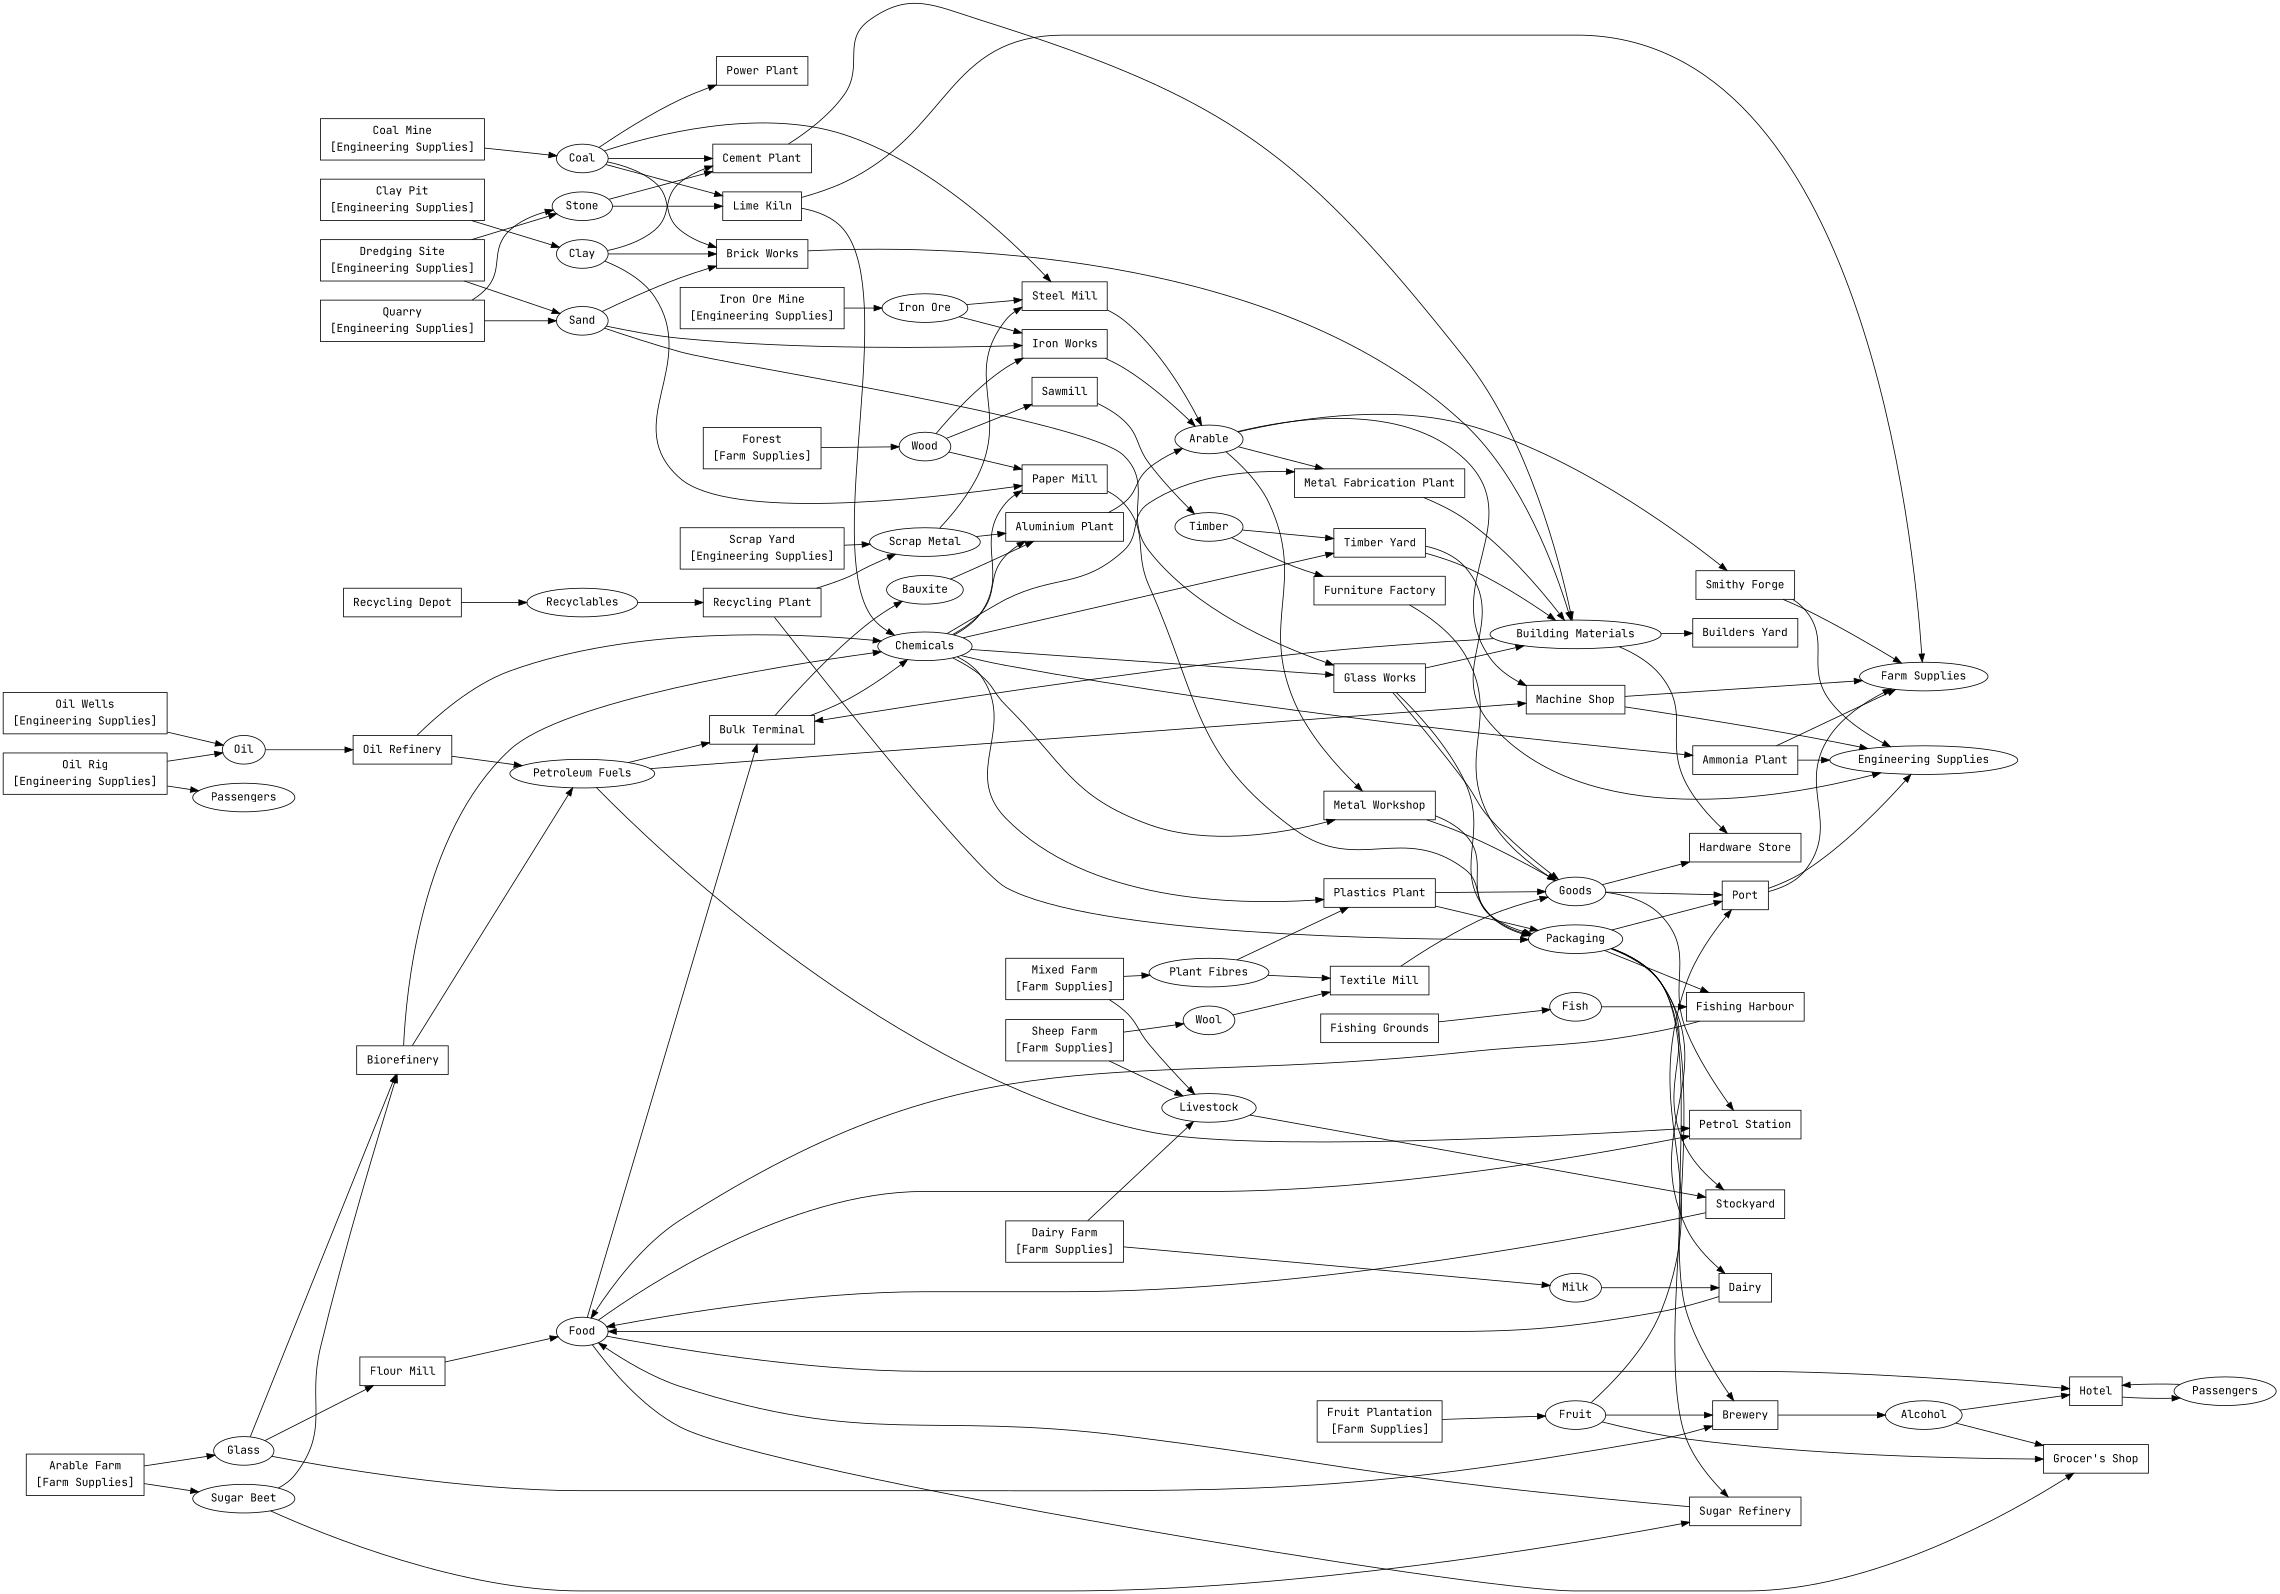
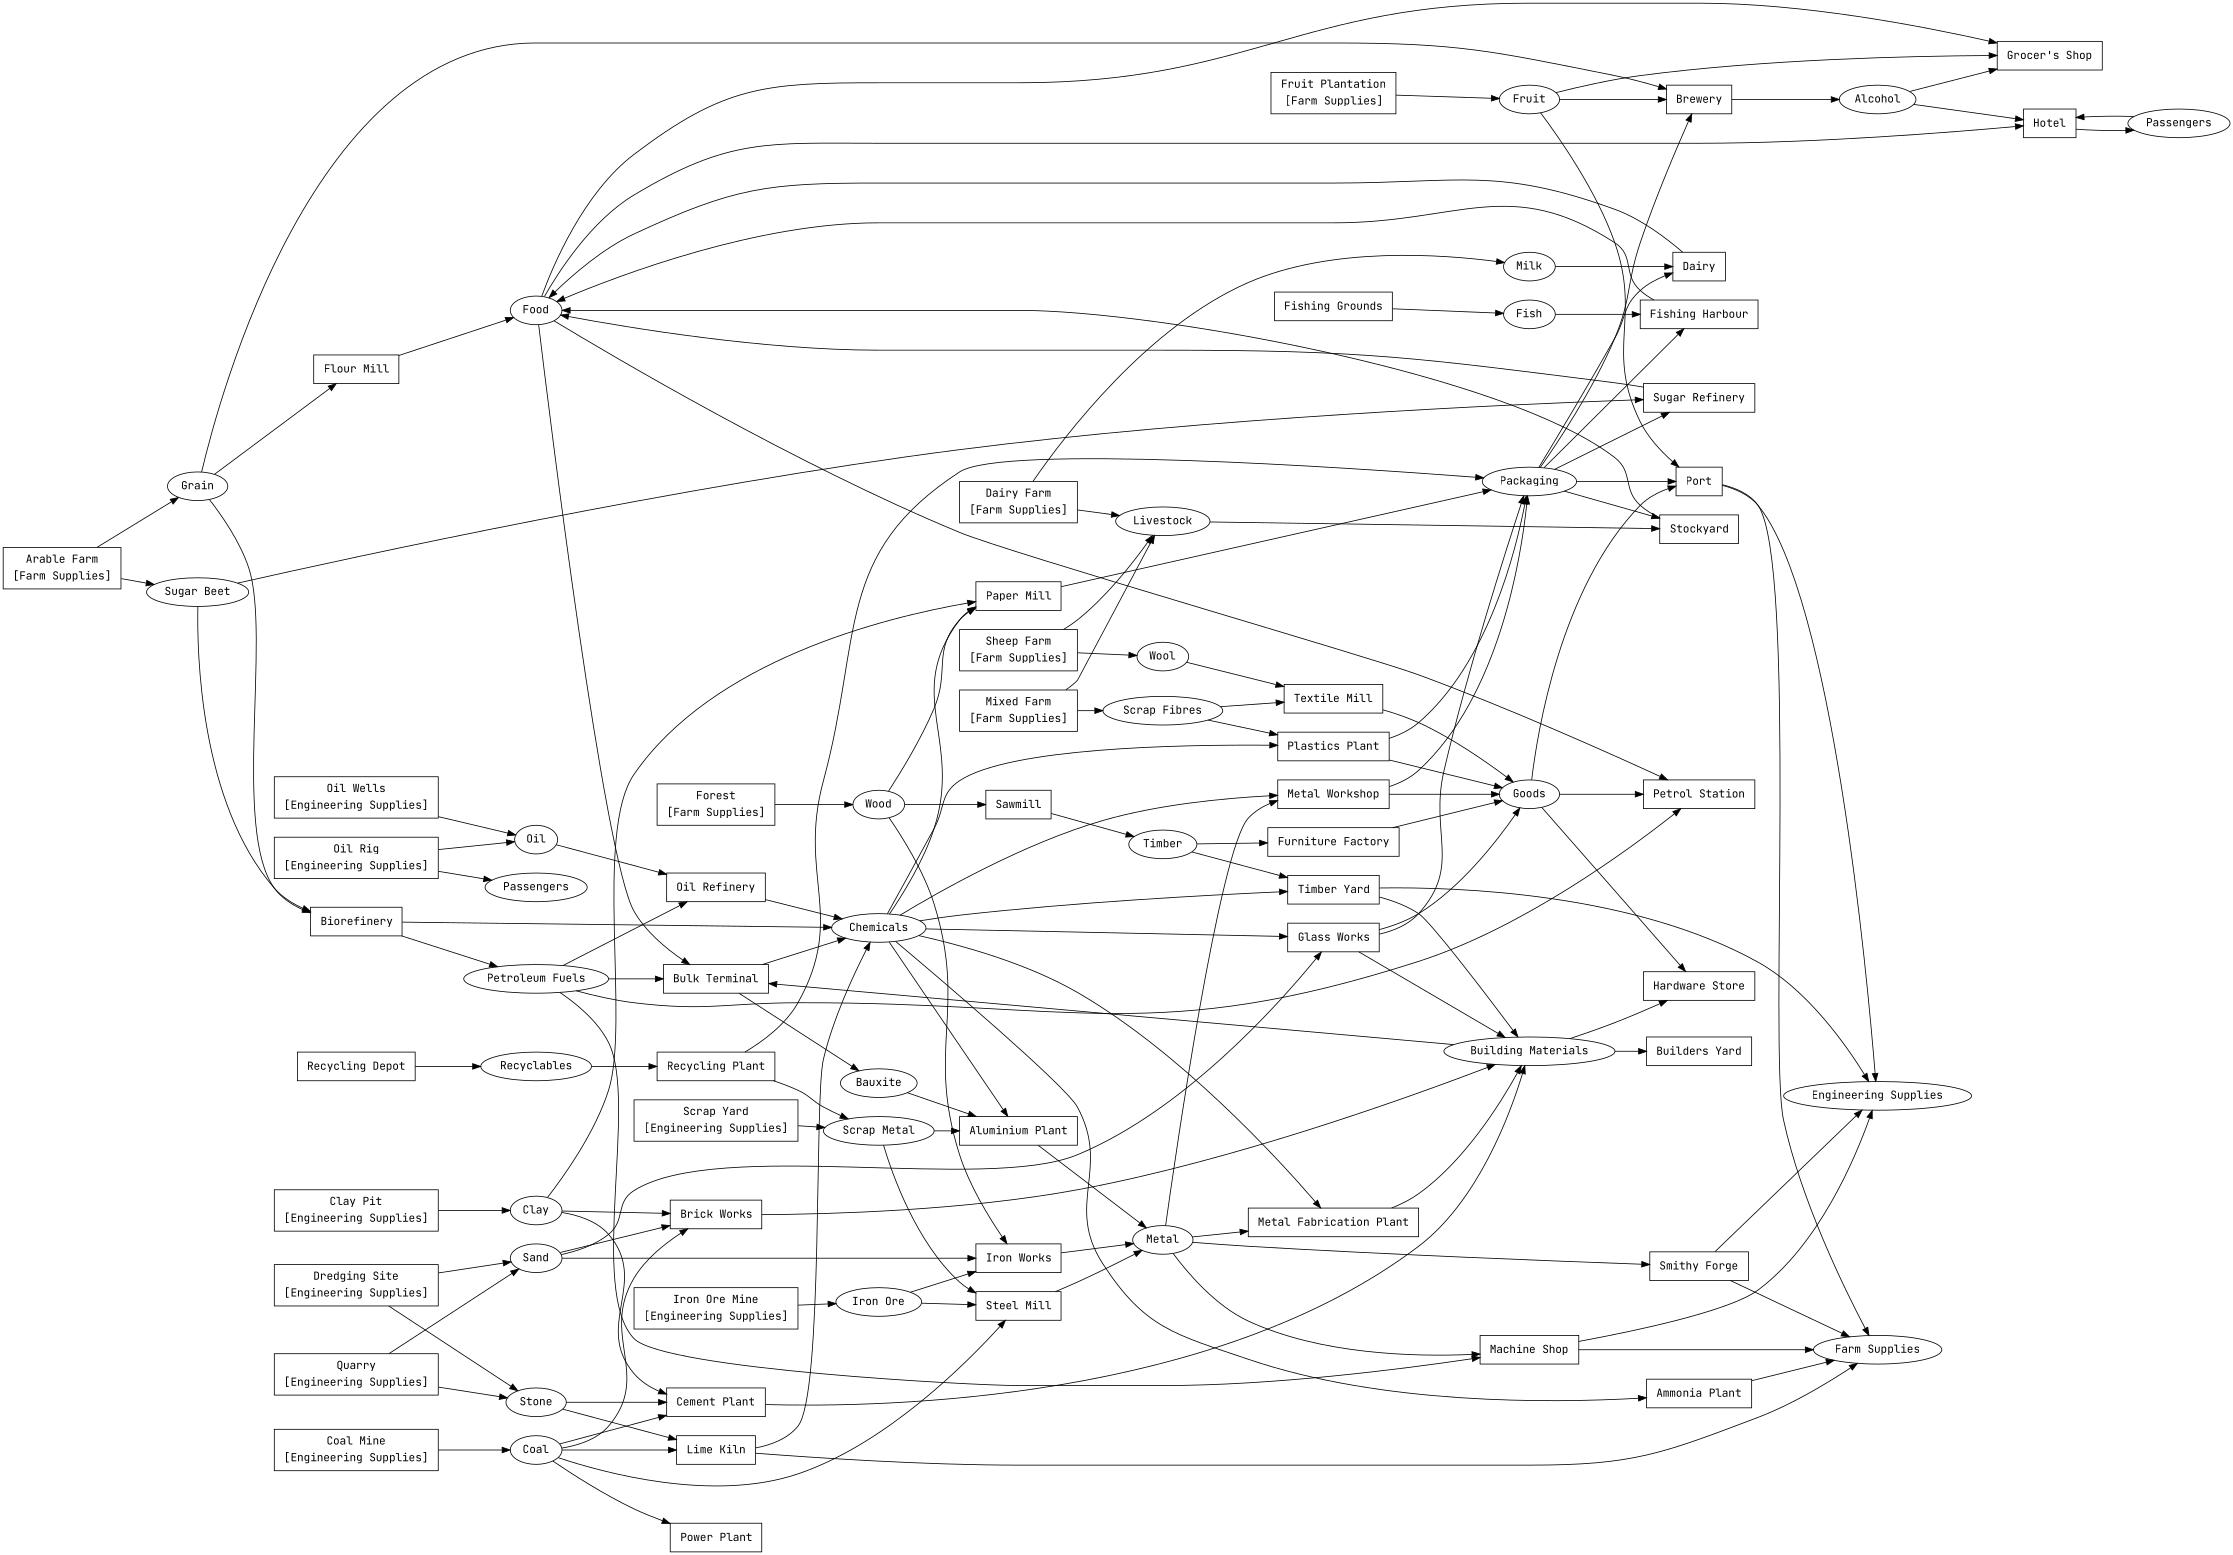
(1209, 439) -> (1163, 1240)
(483, 760) -> (621, 935)
(1810, 760) -> none
(1209, 973) -> (1163, 711)
(244, 1451) -> (198, 486)
